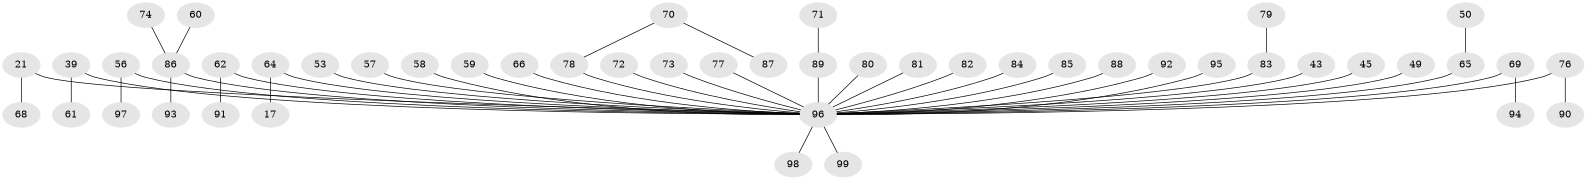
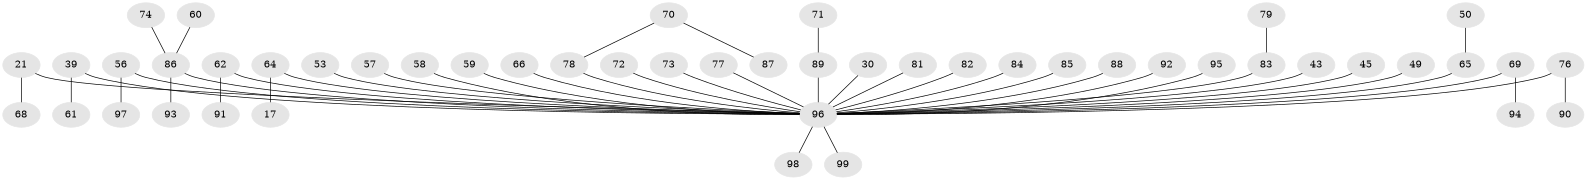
(868, 65) -> (868, 65)
